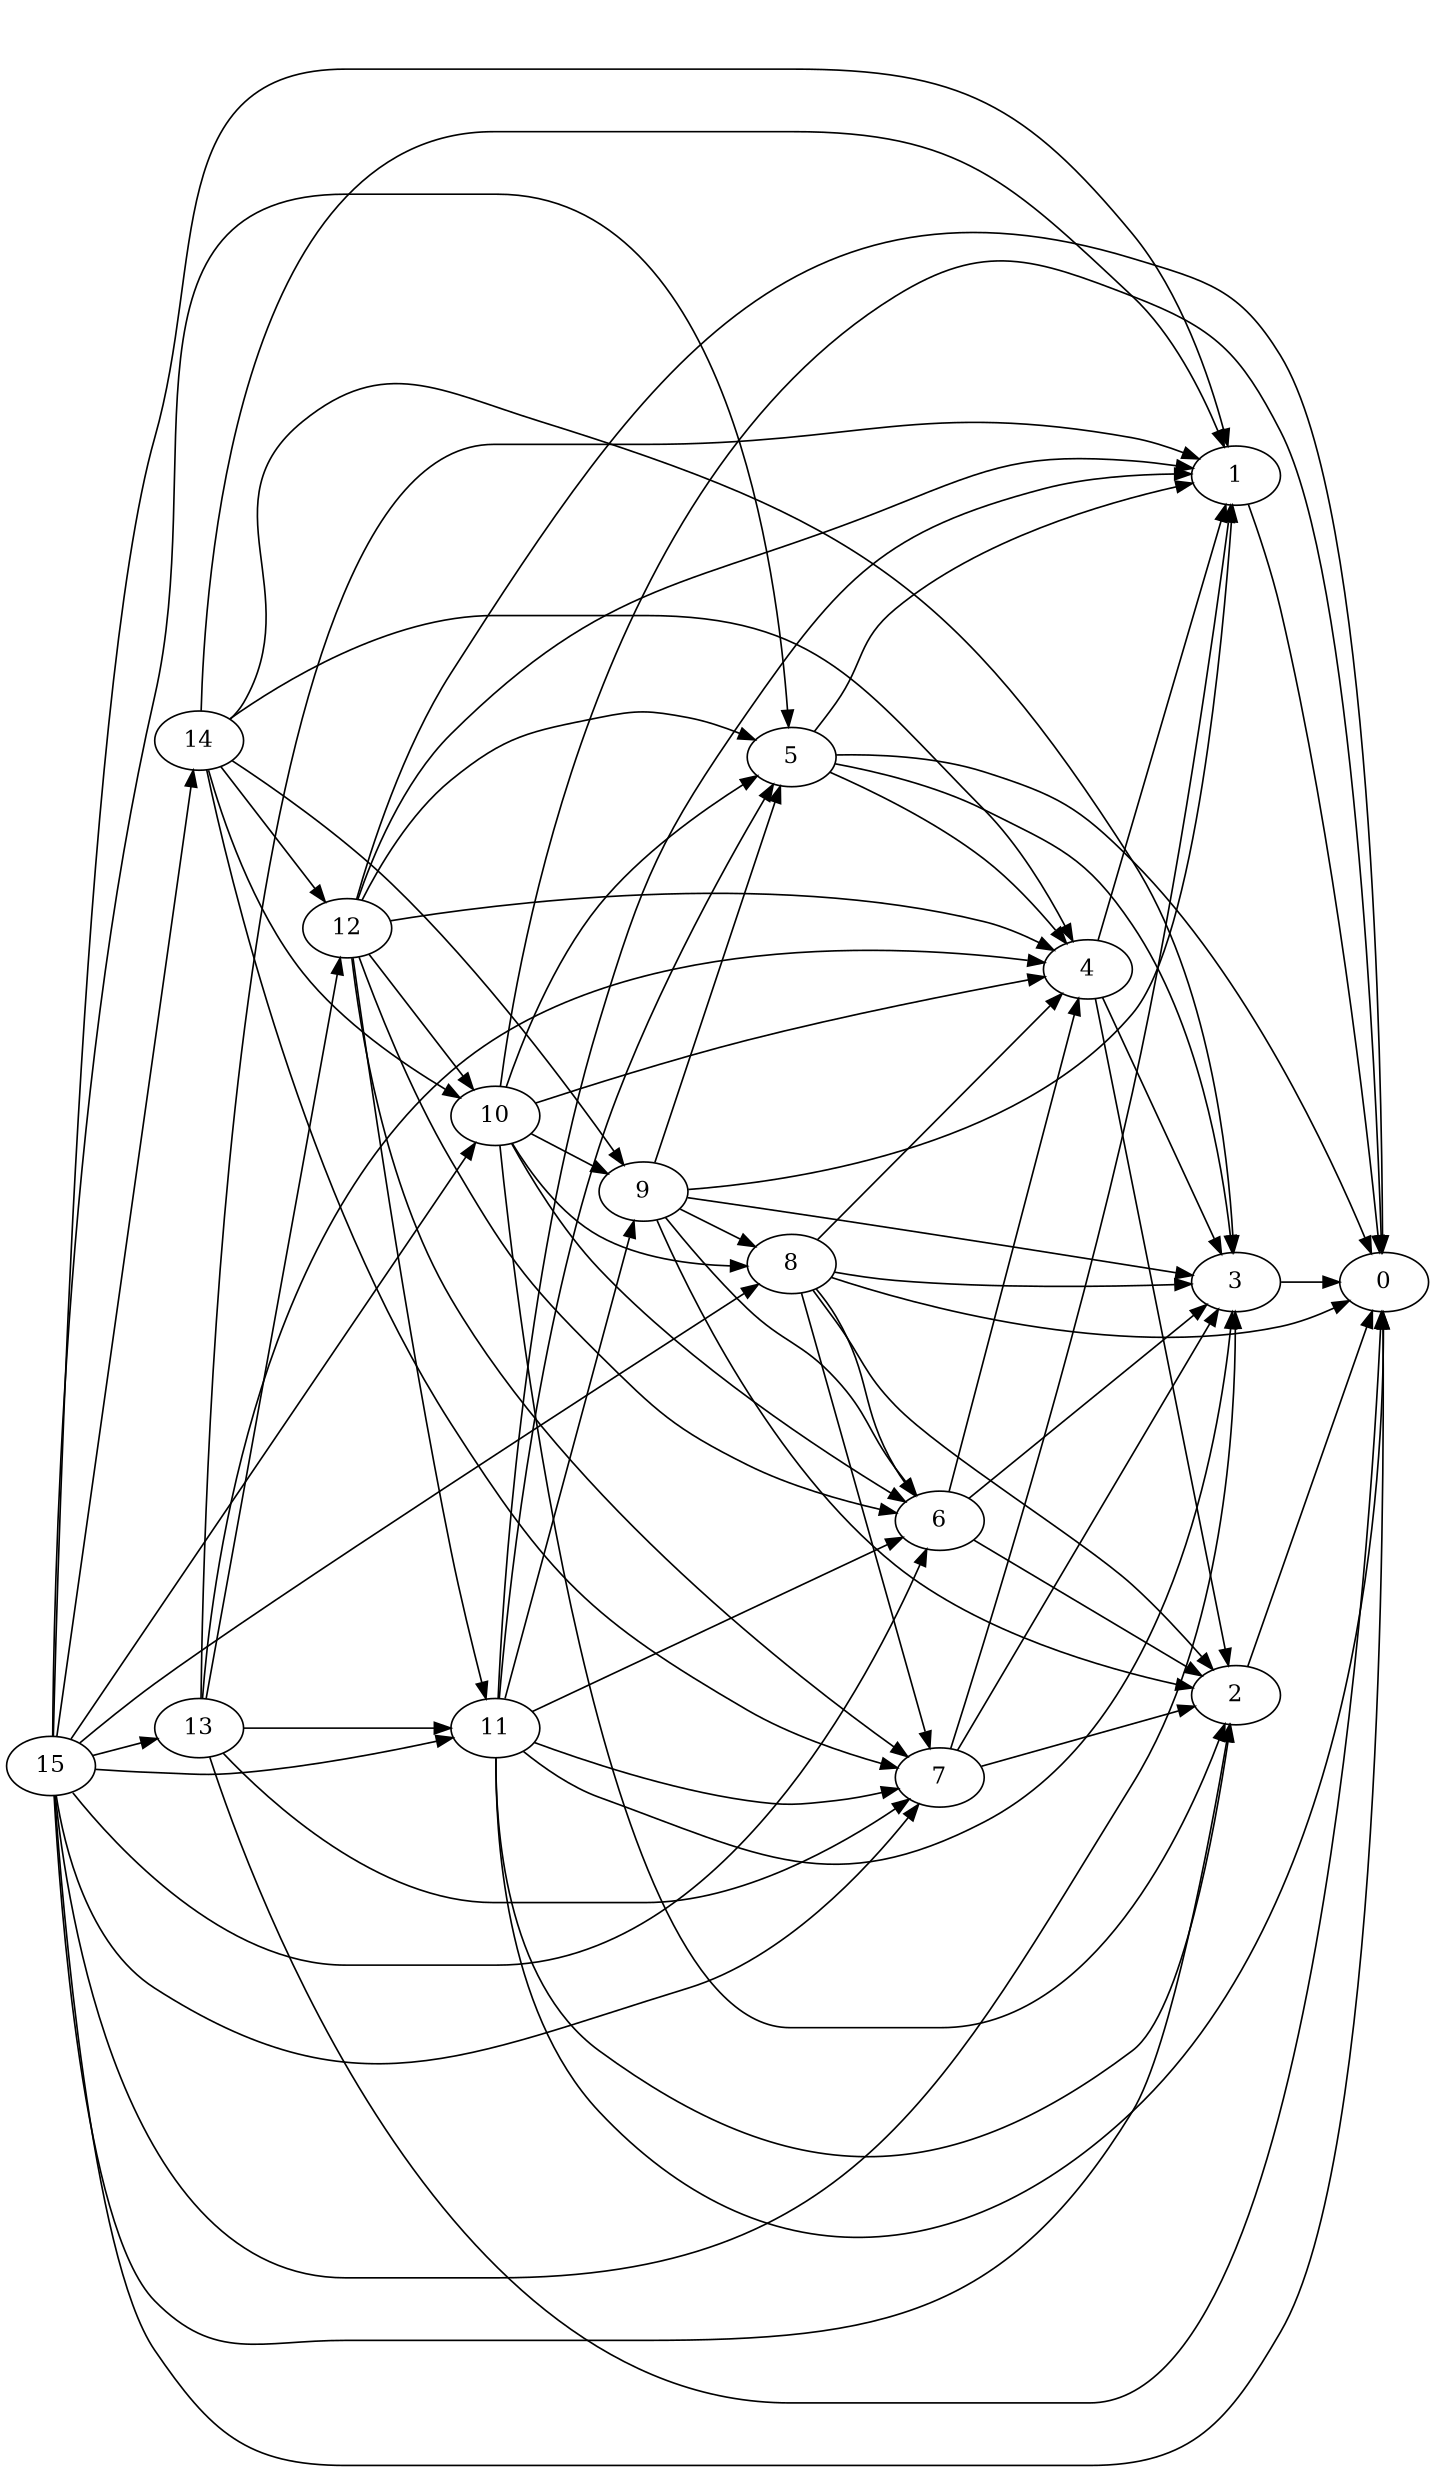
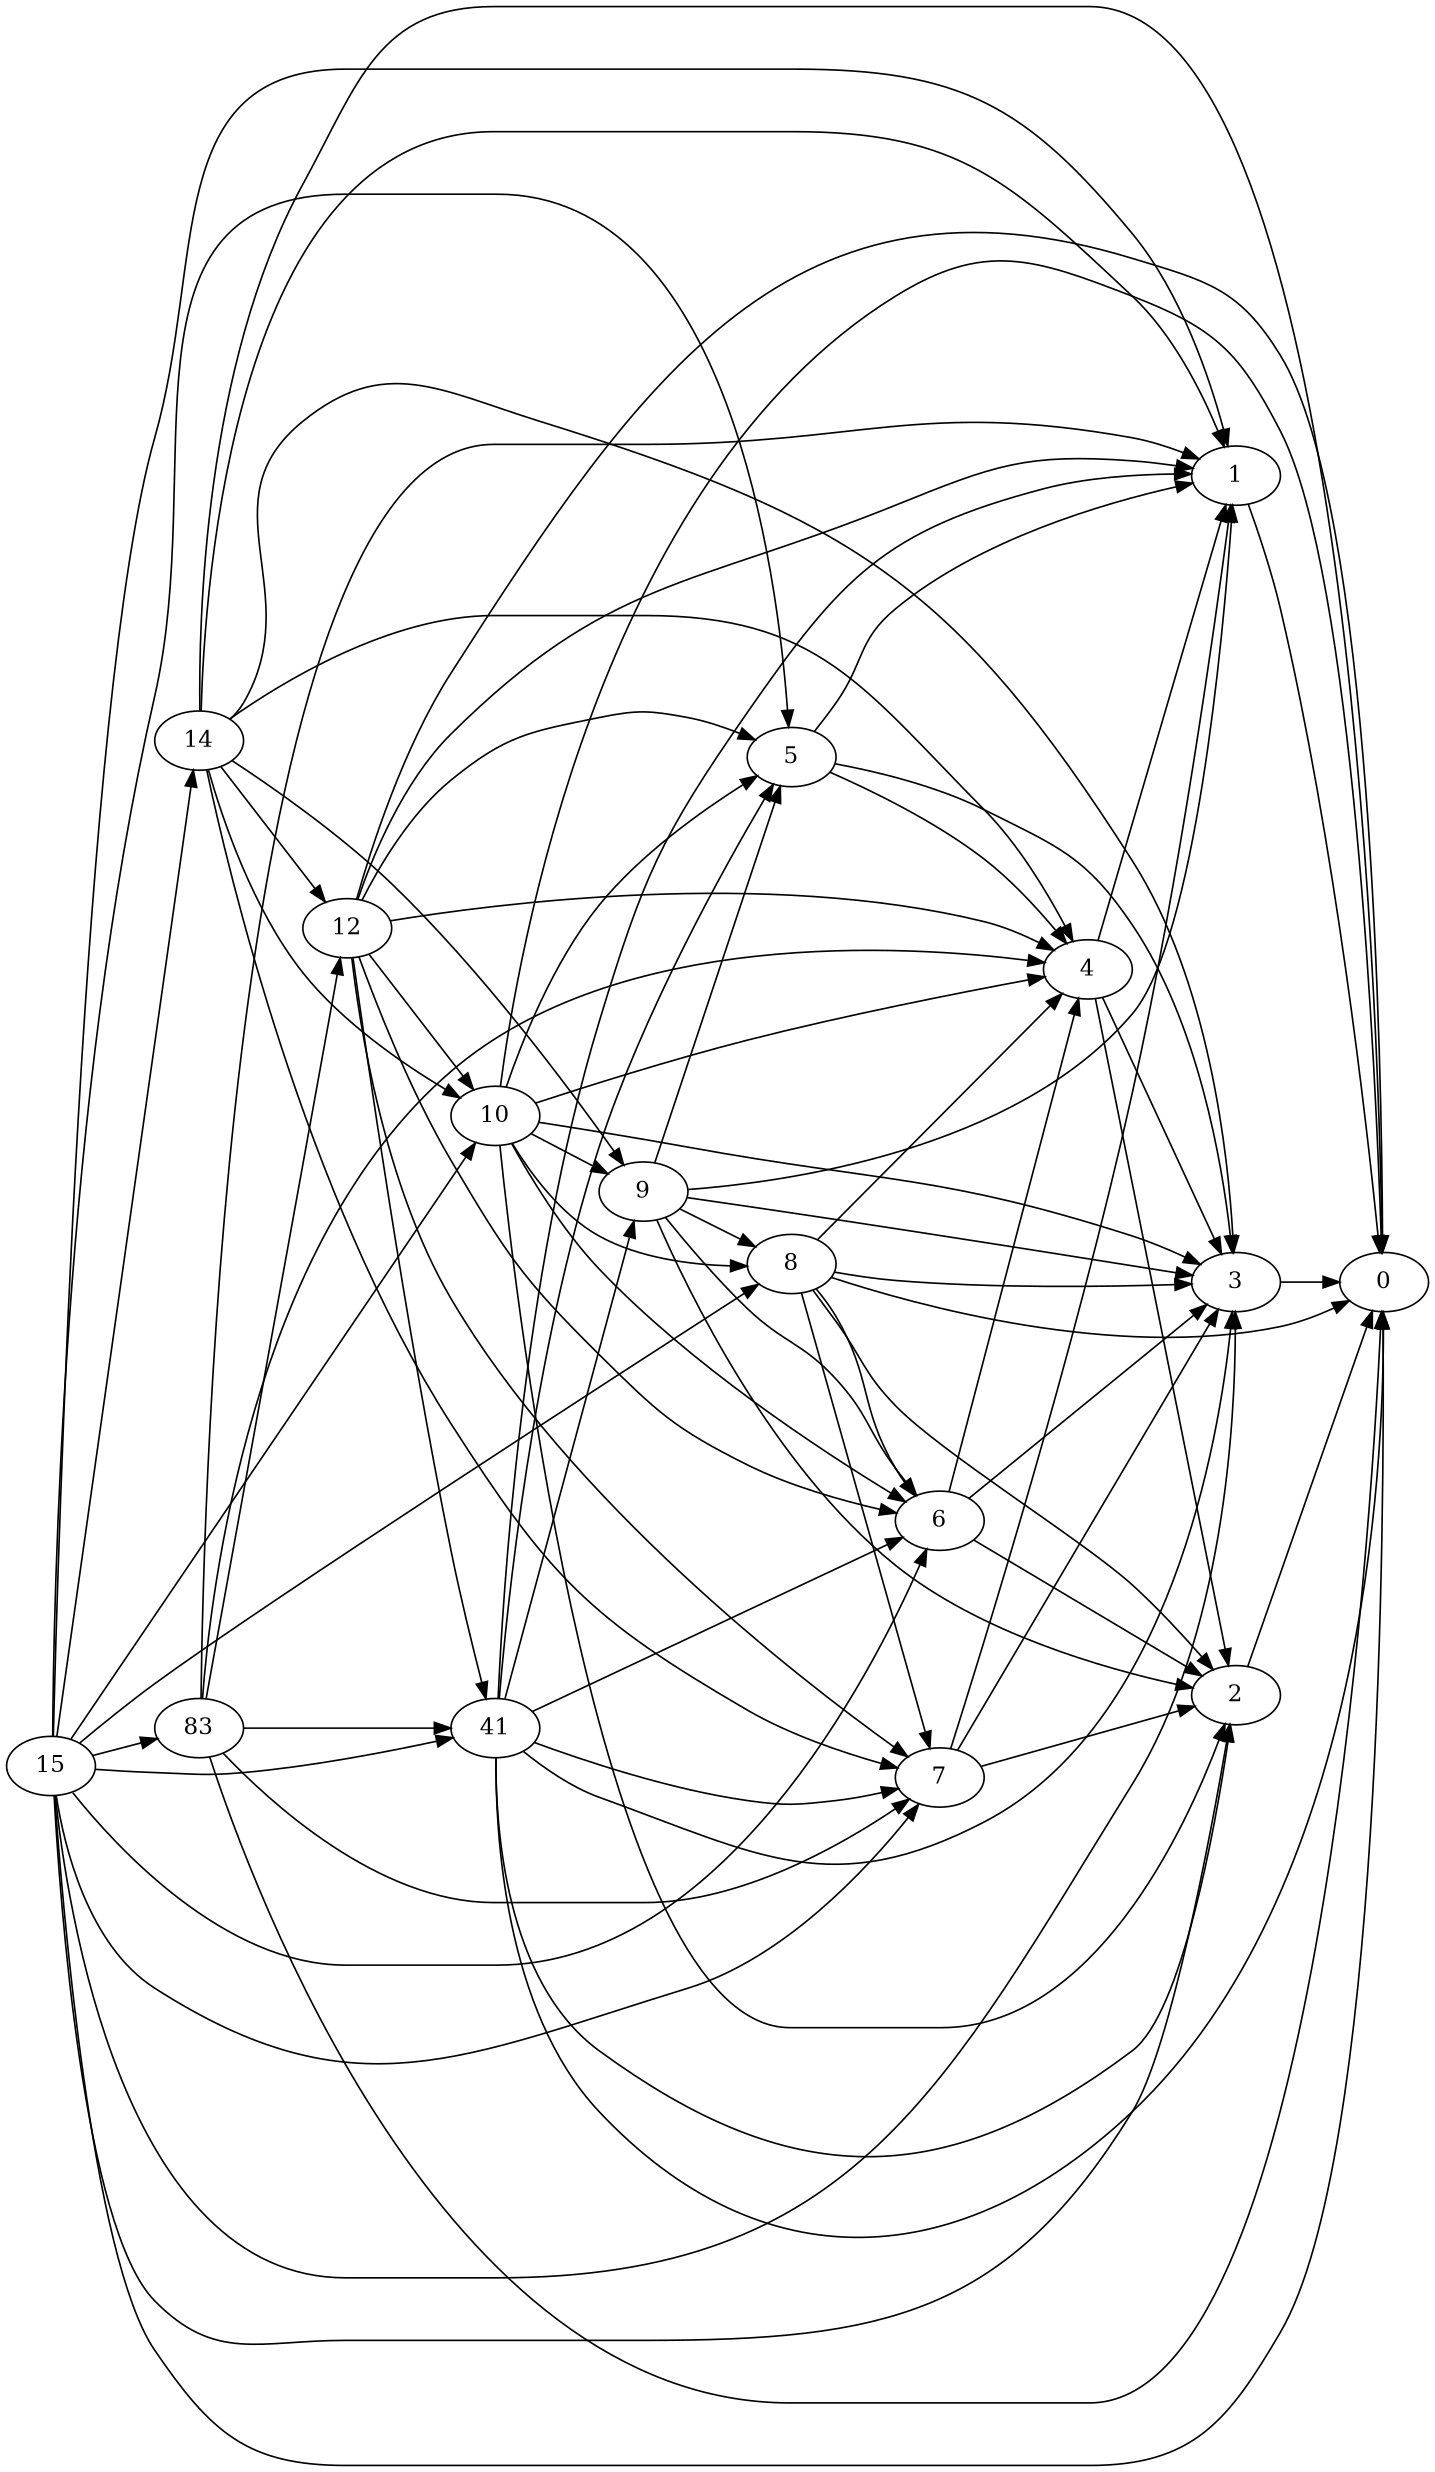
(1185, 921) -> (1038, 7)
none -> (866, 1175)
(199, 1728) -> (199, 1728)
(495, 1728) -> (495, 1728)
